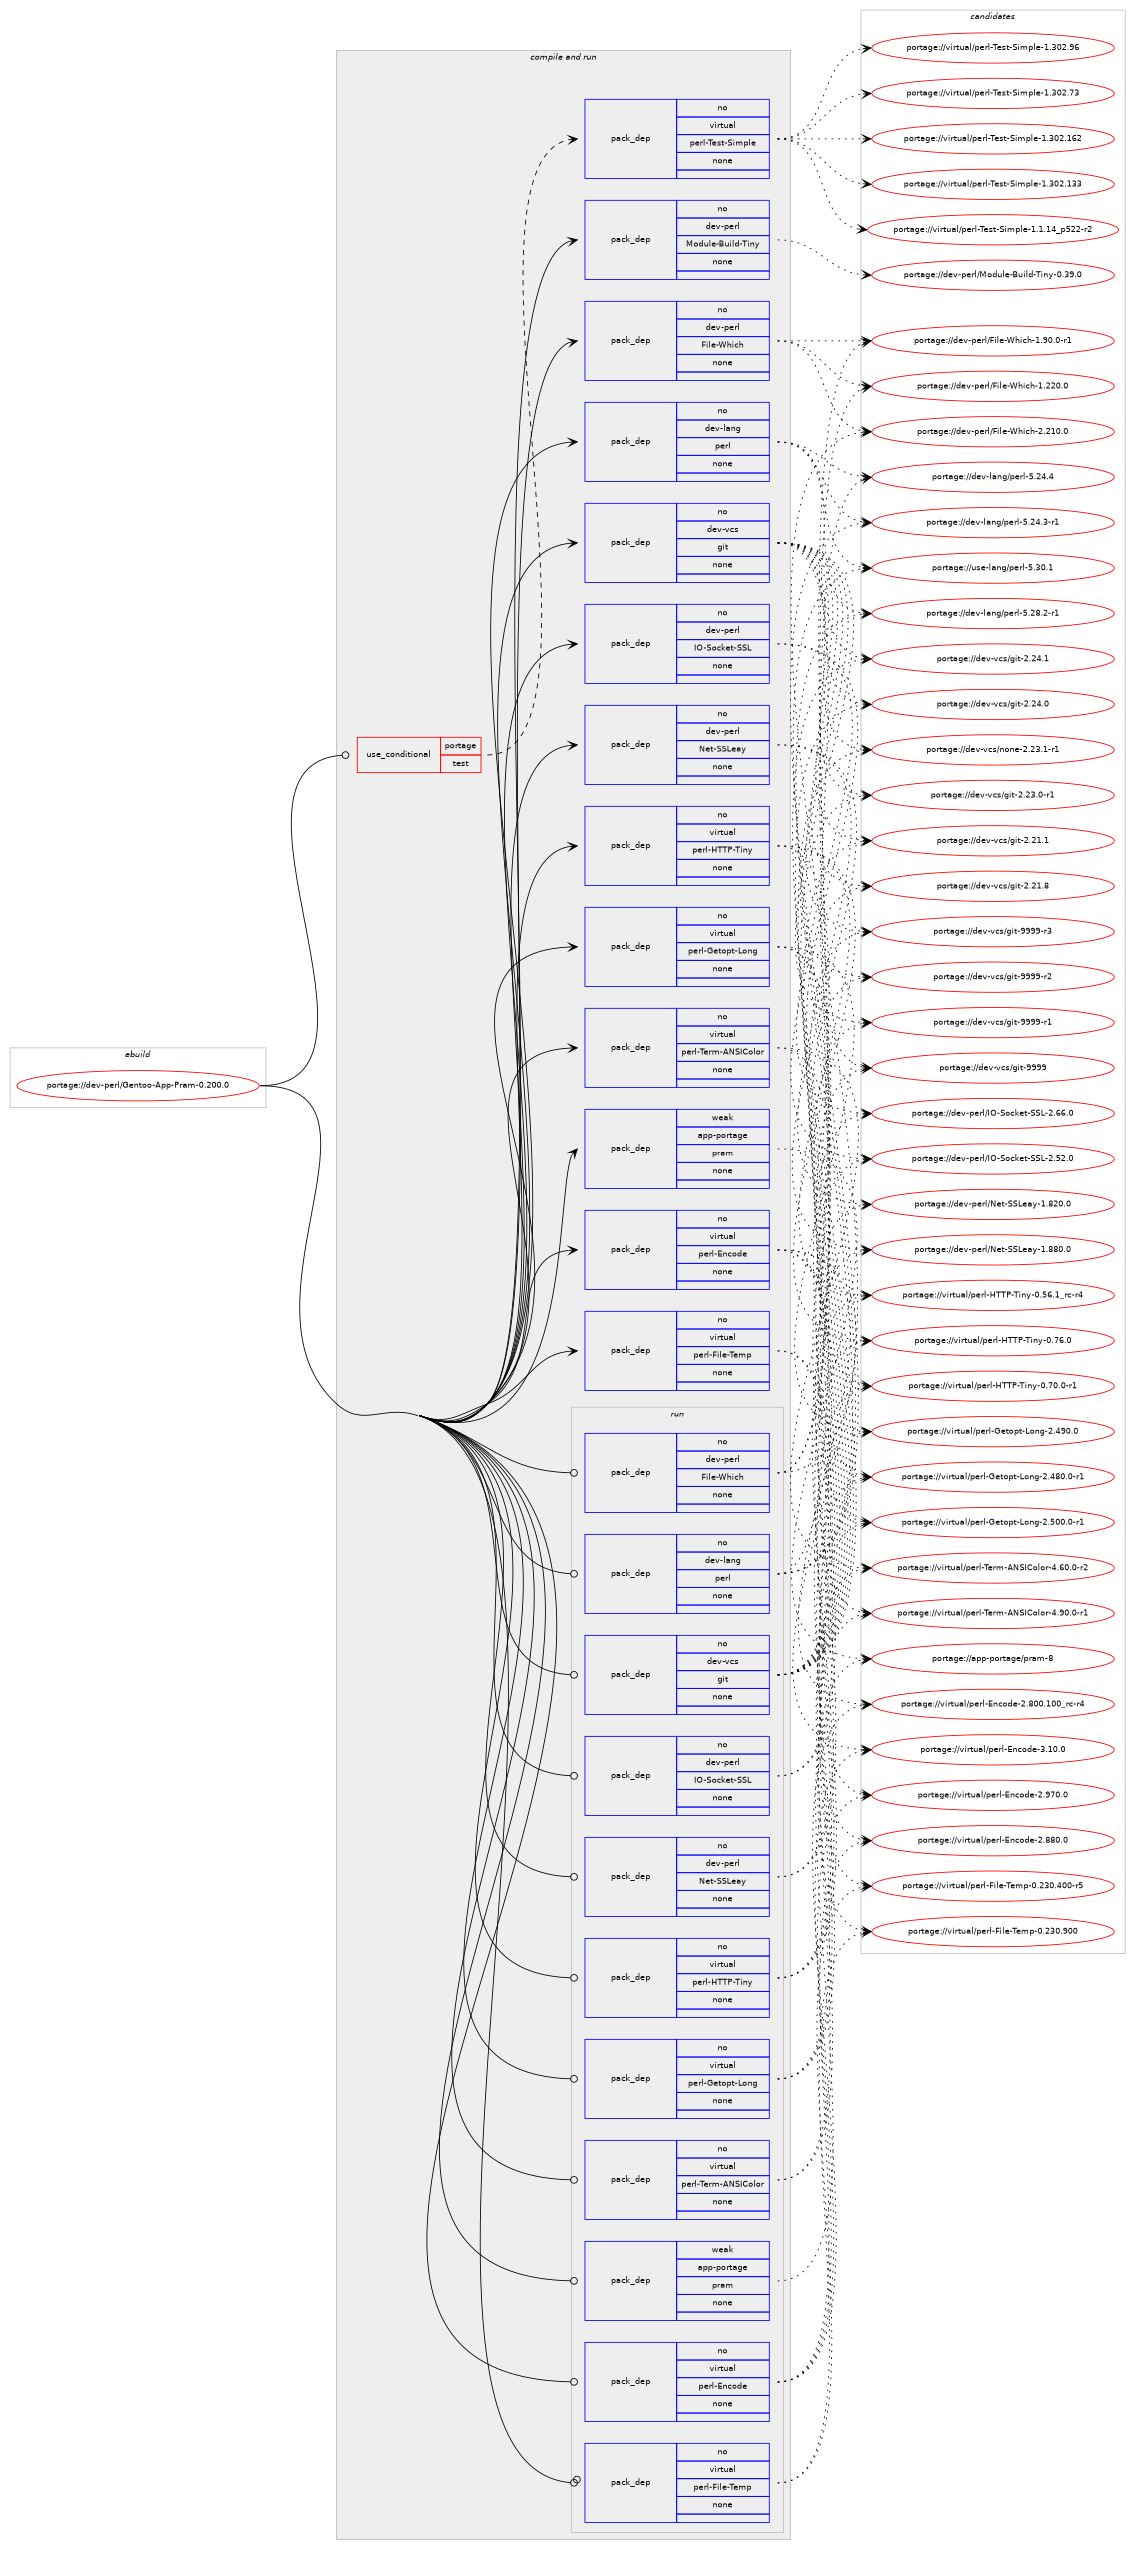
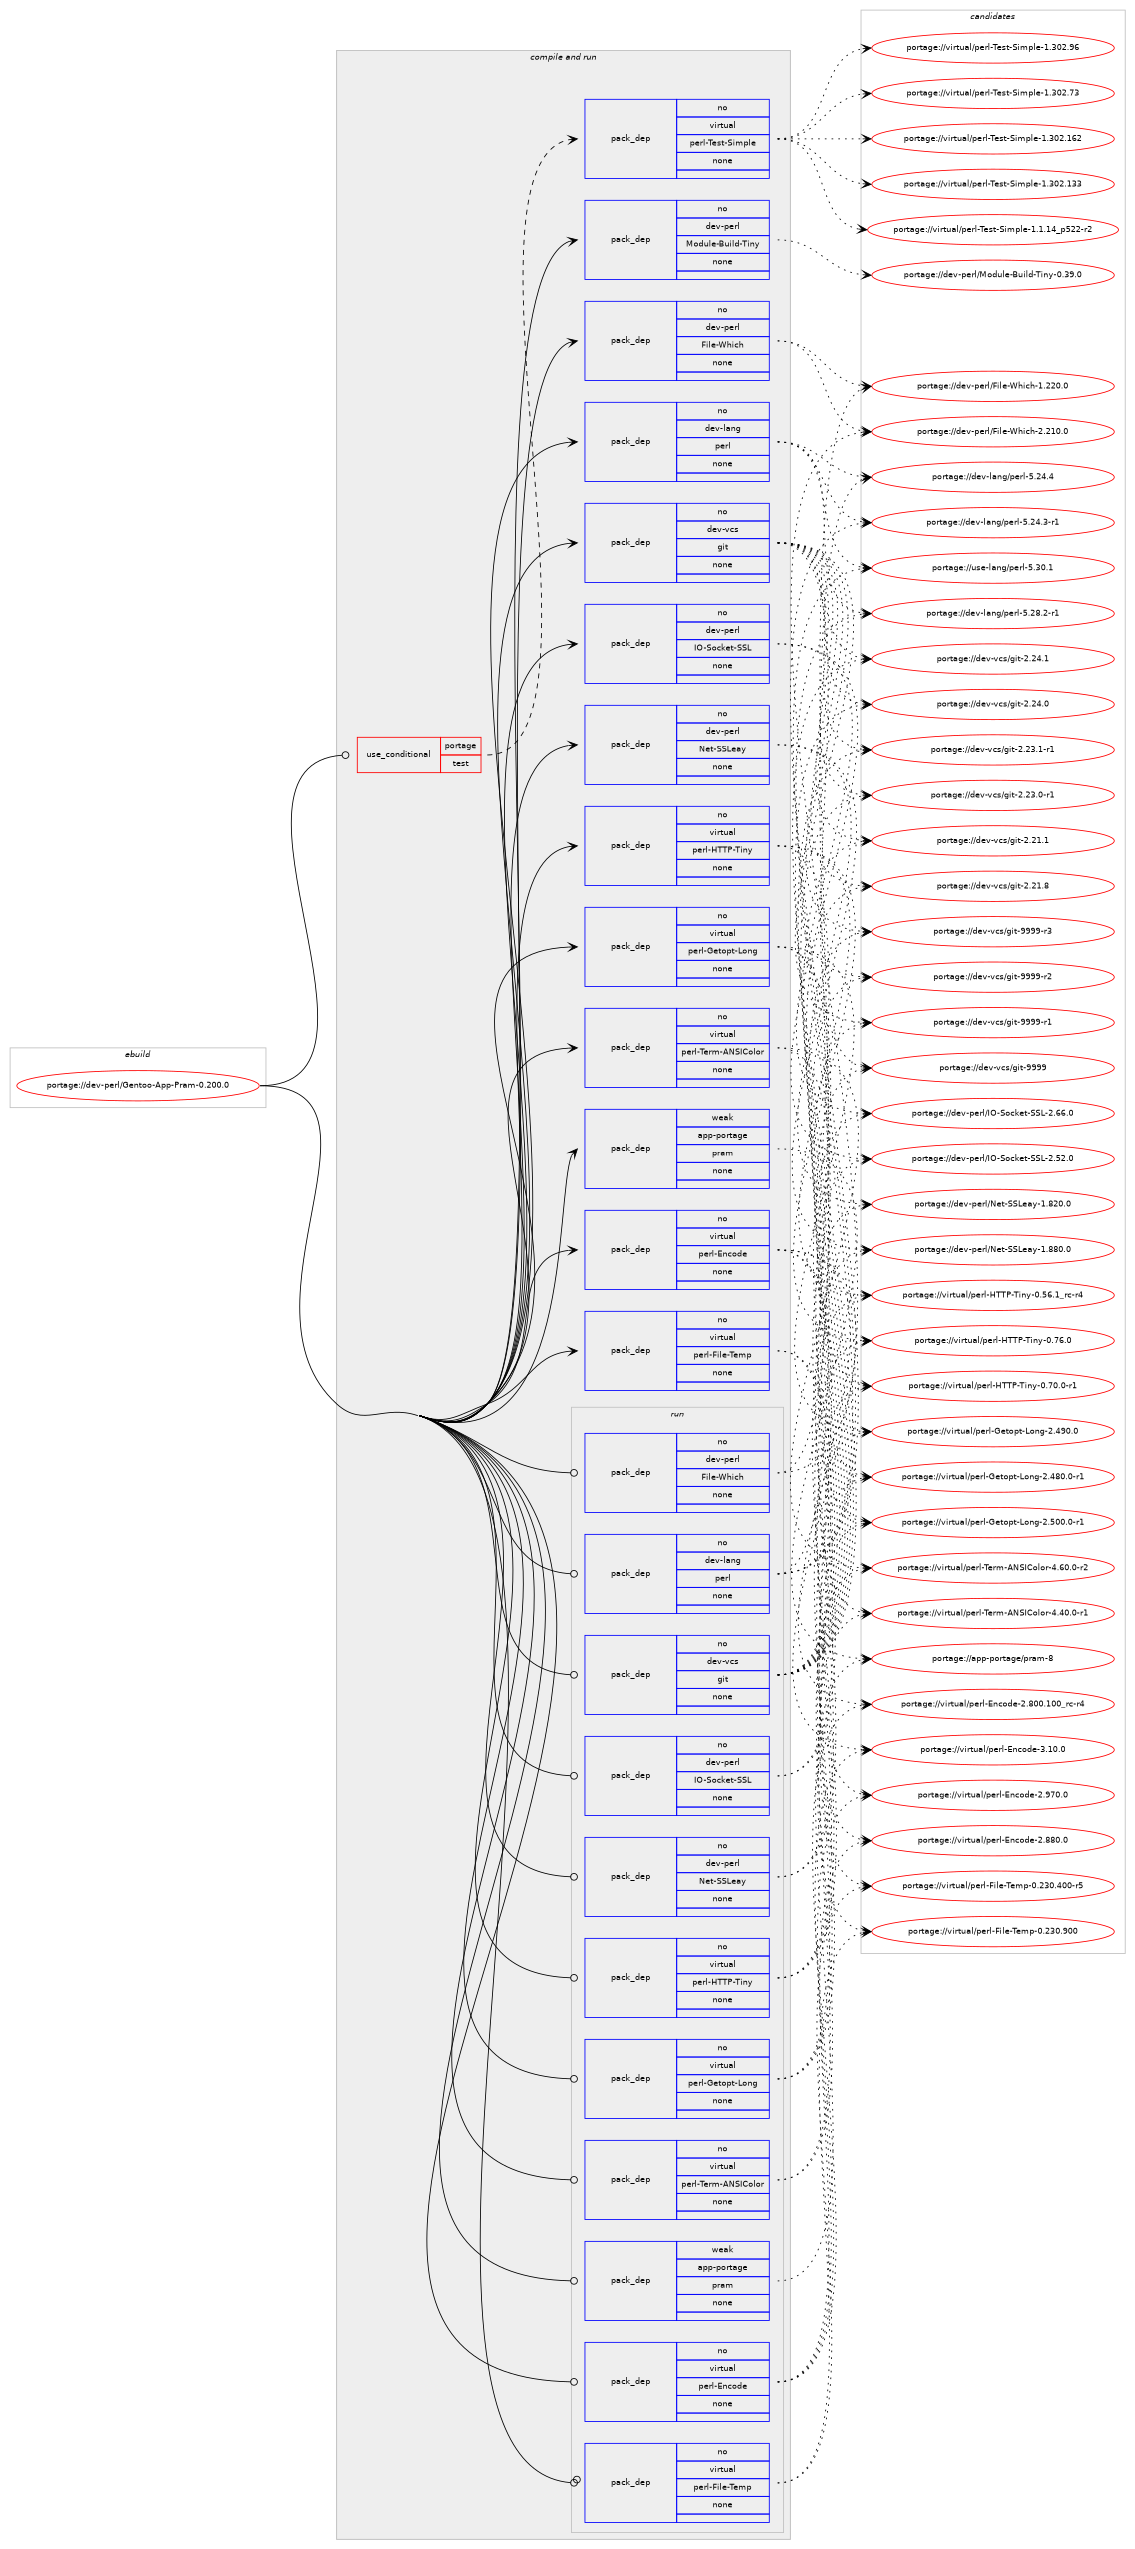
(993, 341) -> none
(993, 750) -> (993, 750)
(993, 1613) -> (993, 1613)
